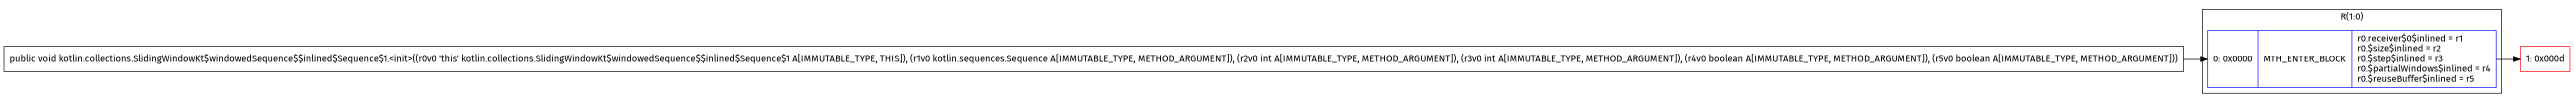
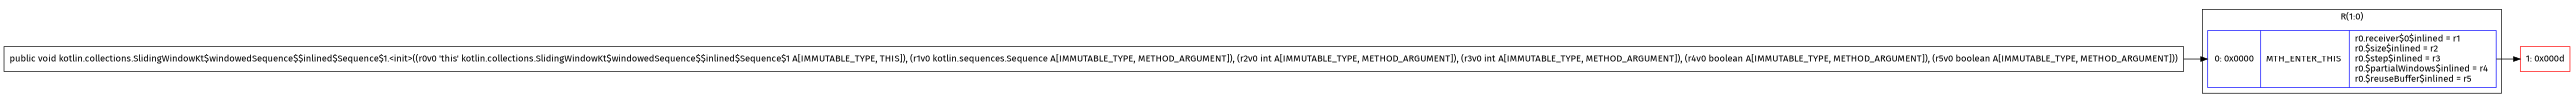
(2305, 59) -> (2304, 59)
